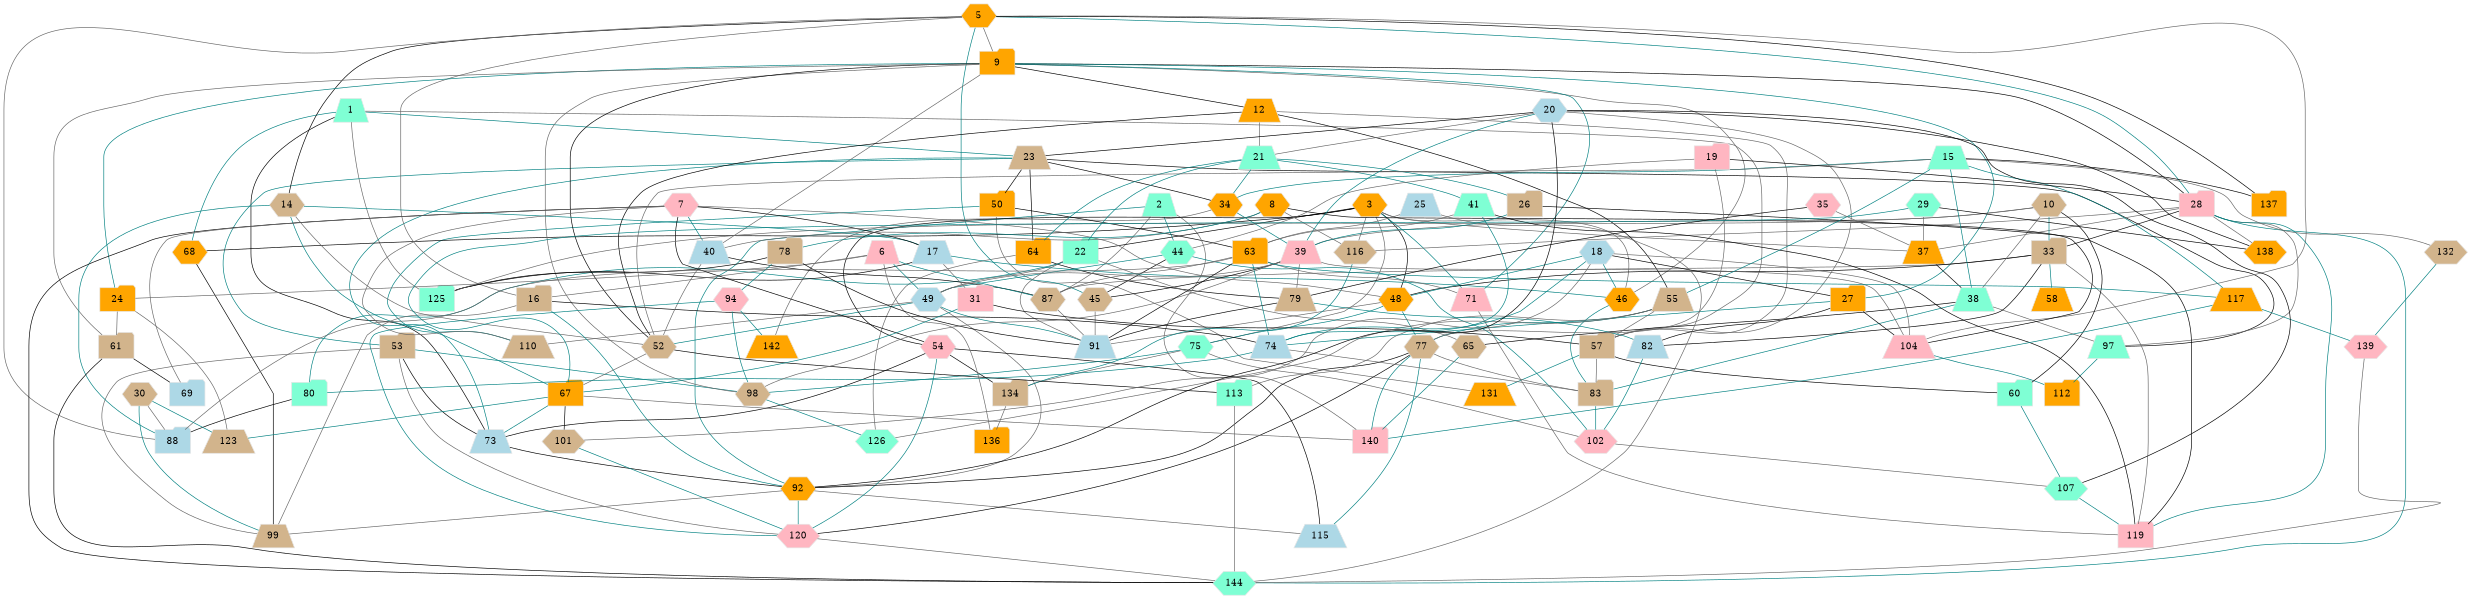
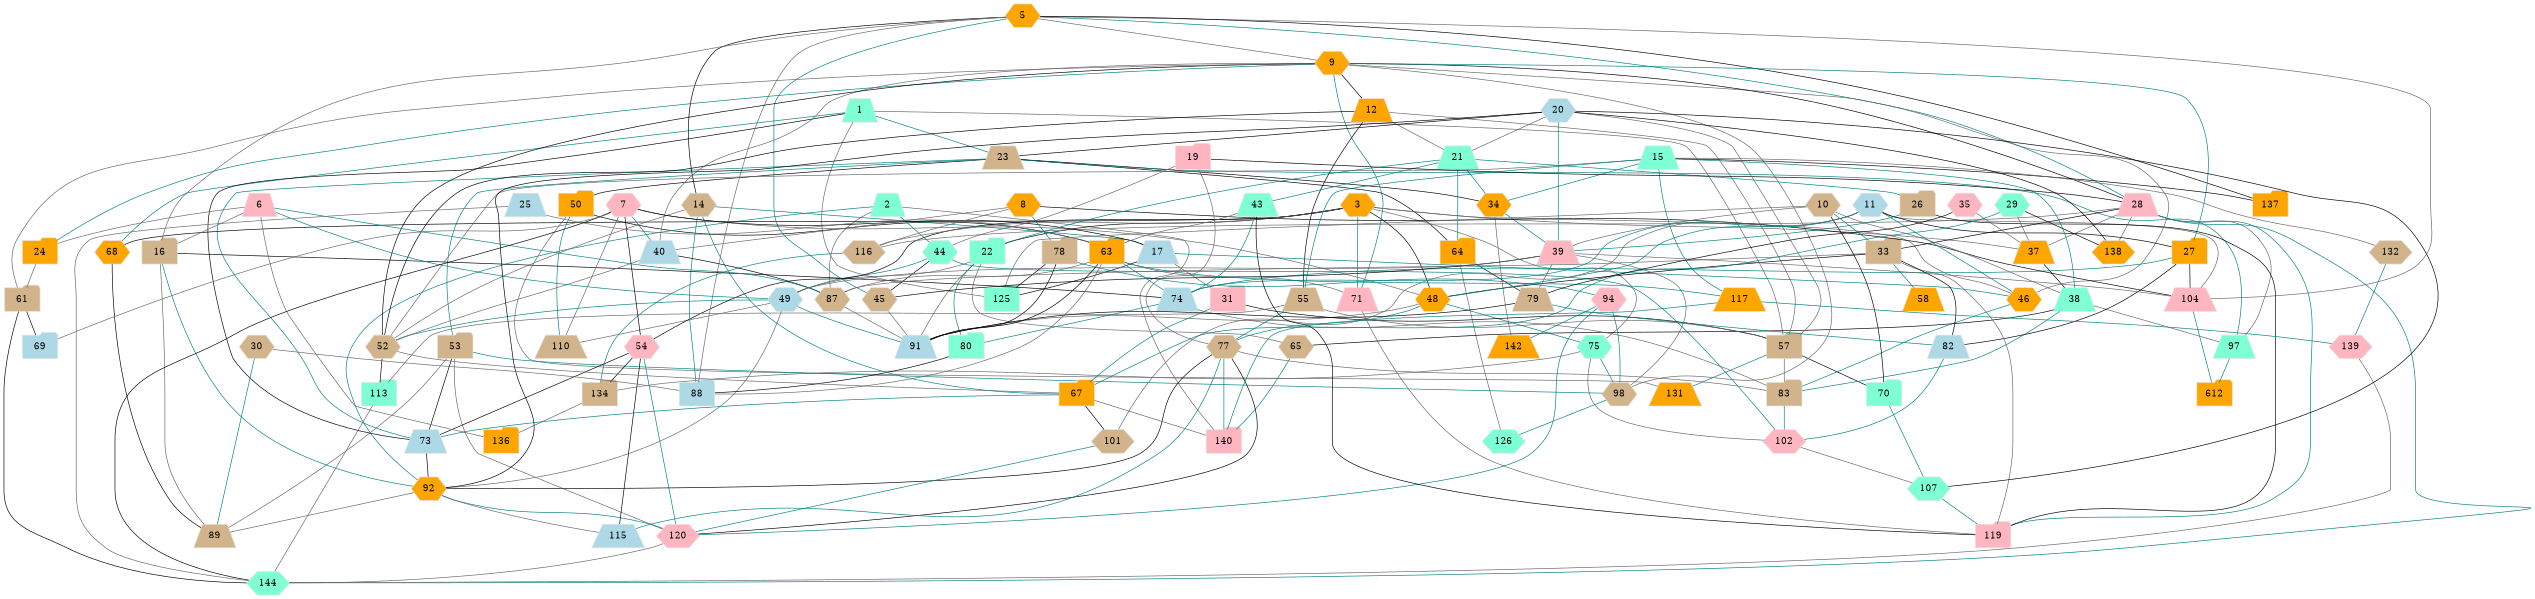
(997, 63) -> (1332, 63)
(1724, 176) -> (1677, 173)
(1474, 205) -> (1257, 205)
(2197, 205) -> (2138, 205)
(1597, 252) -> (1870, 205)
(1313, 360) -> none
(2015, 394) -> (1884, 394)
(2062, 394) -> (2215, 394)
(229, 441) -> none
(273, 536) -> (215, 536)
